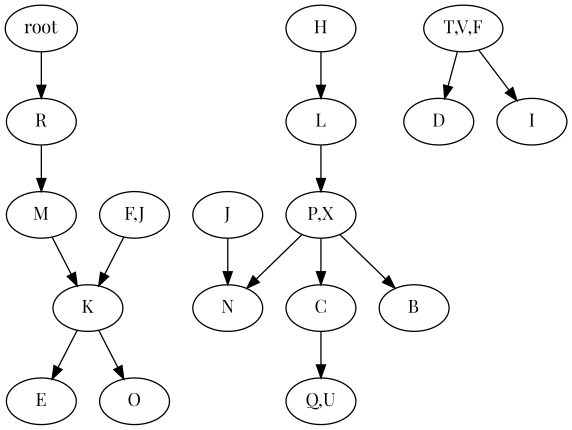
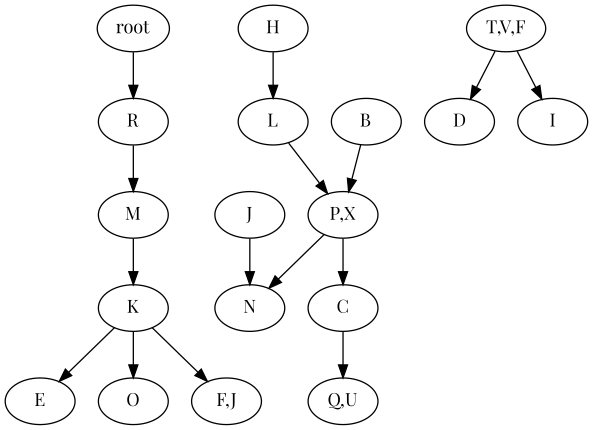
(114, 256) -> (175, 350)
(363, 257) -> (356, 162)
